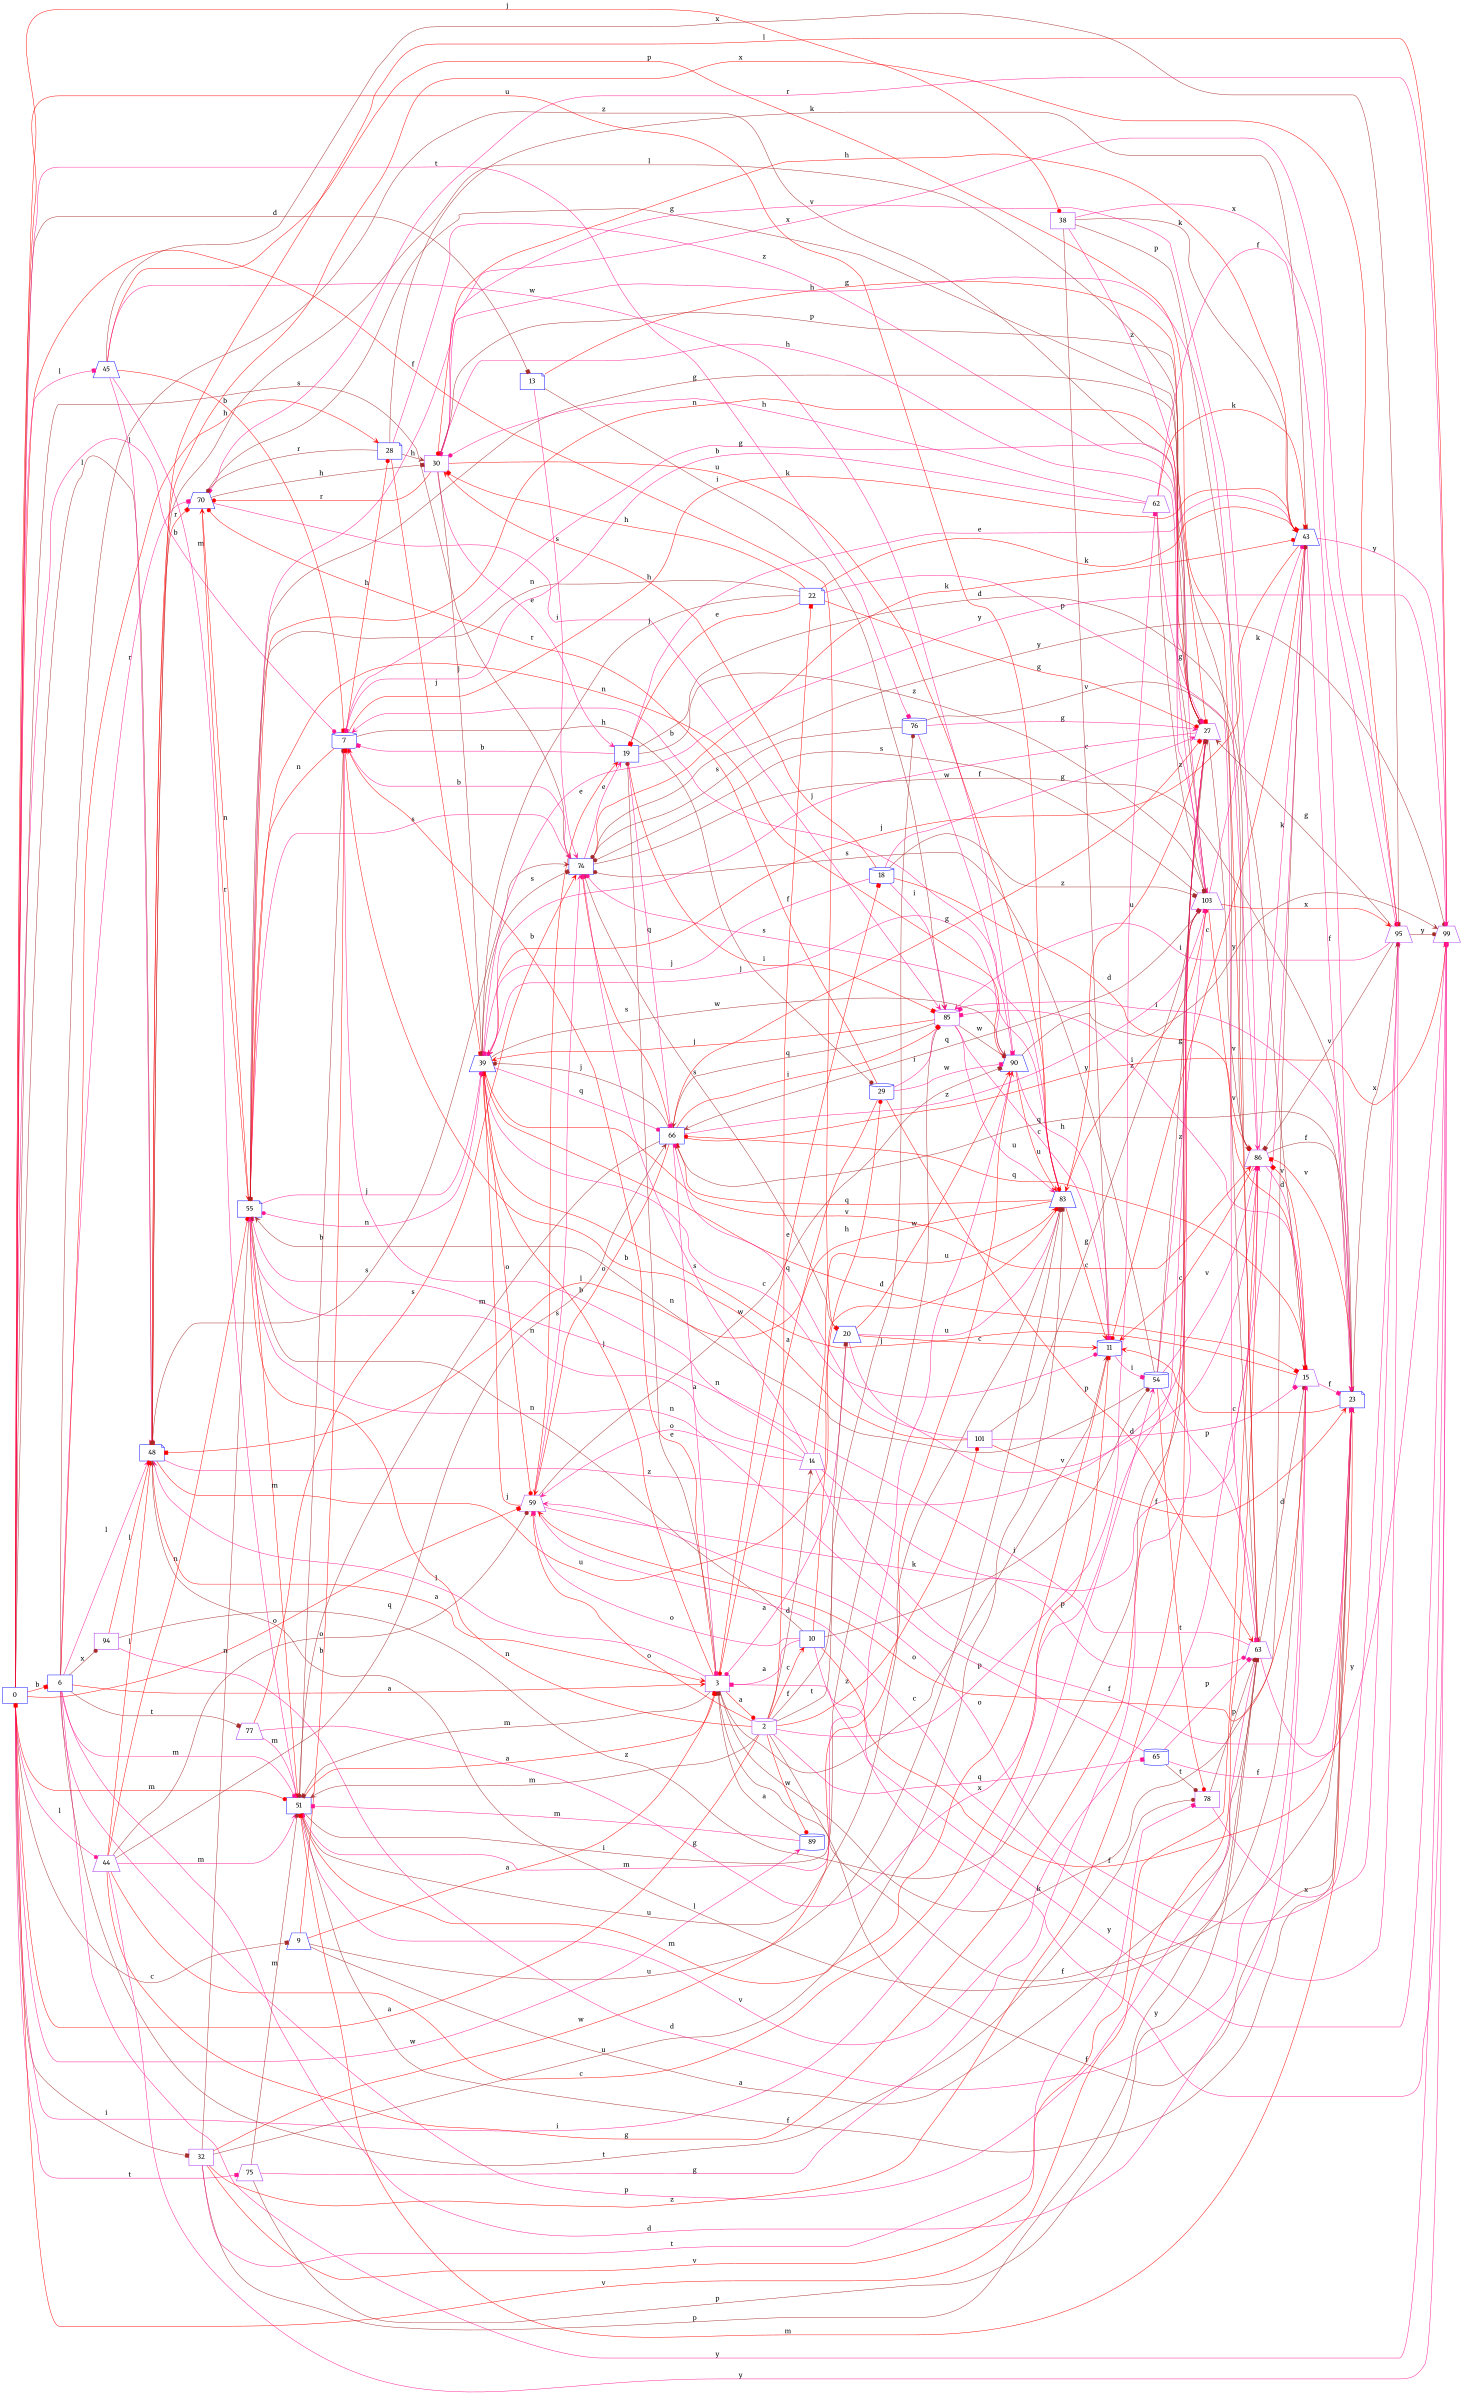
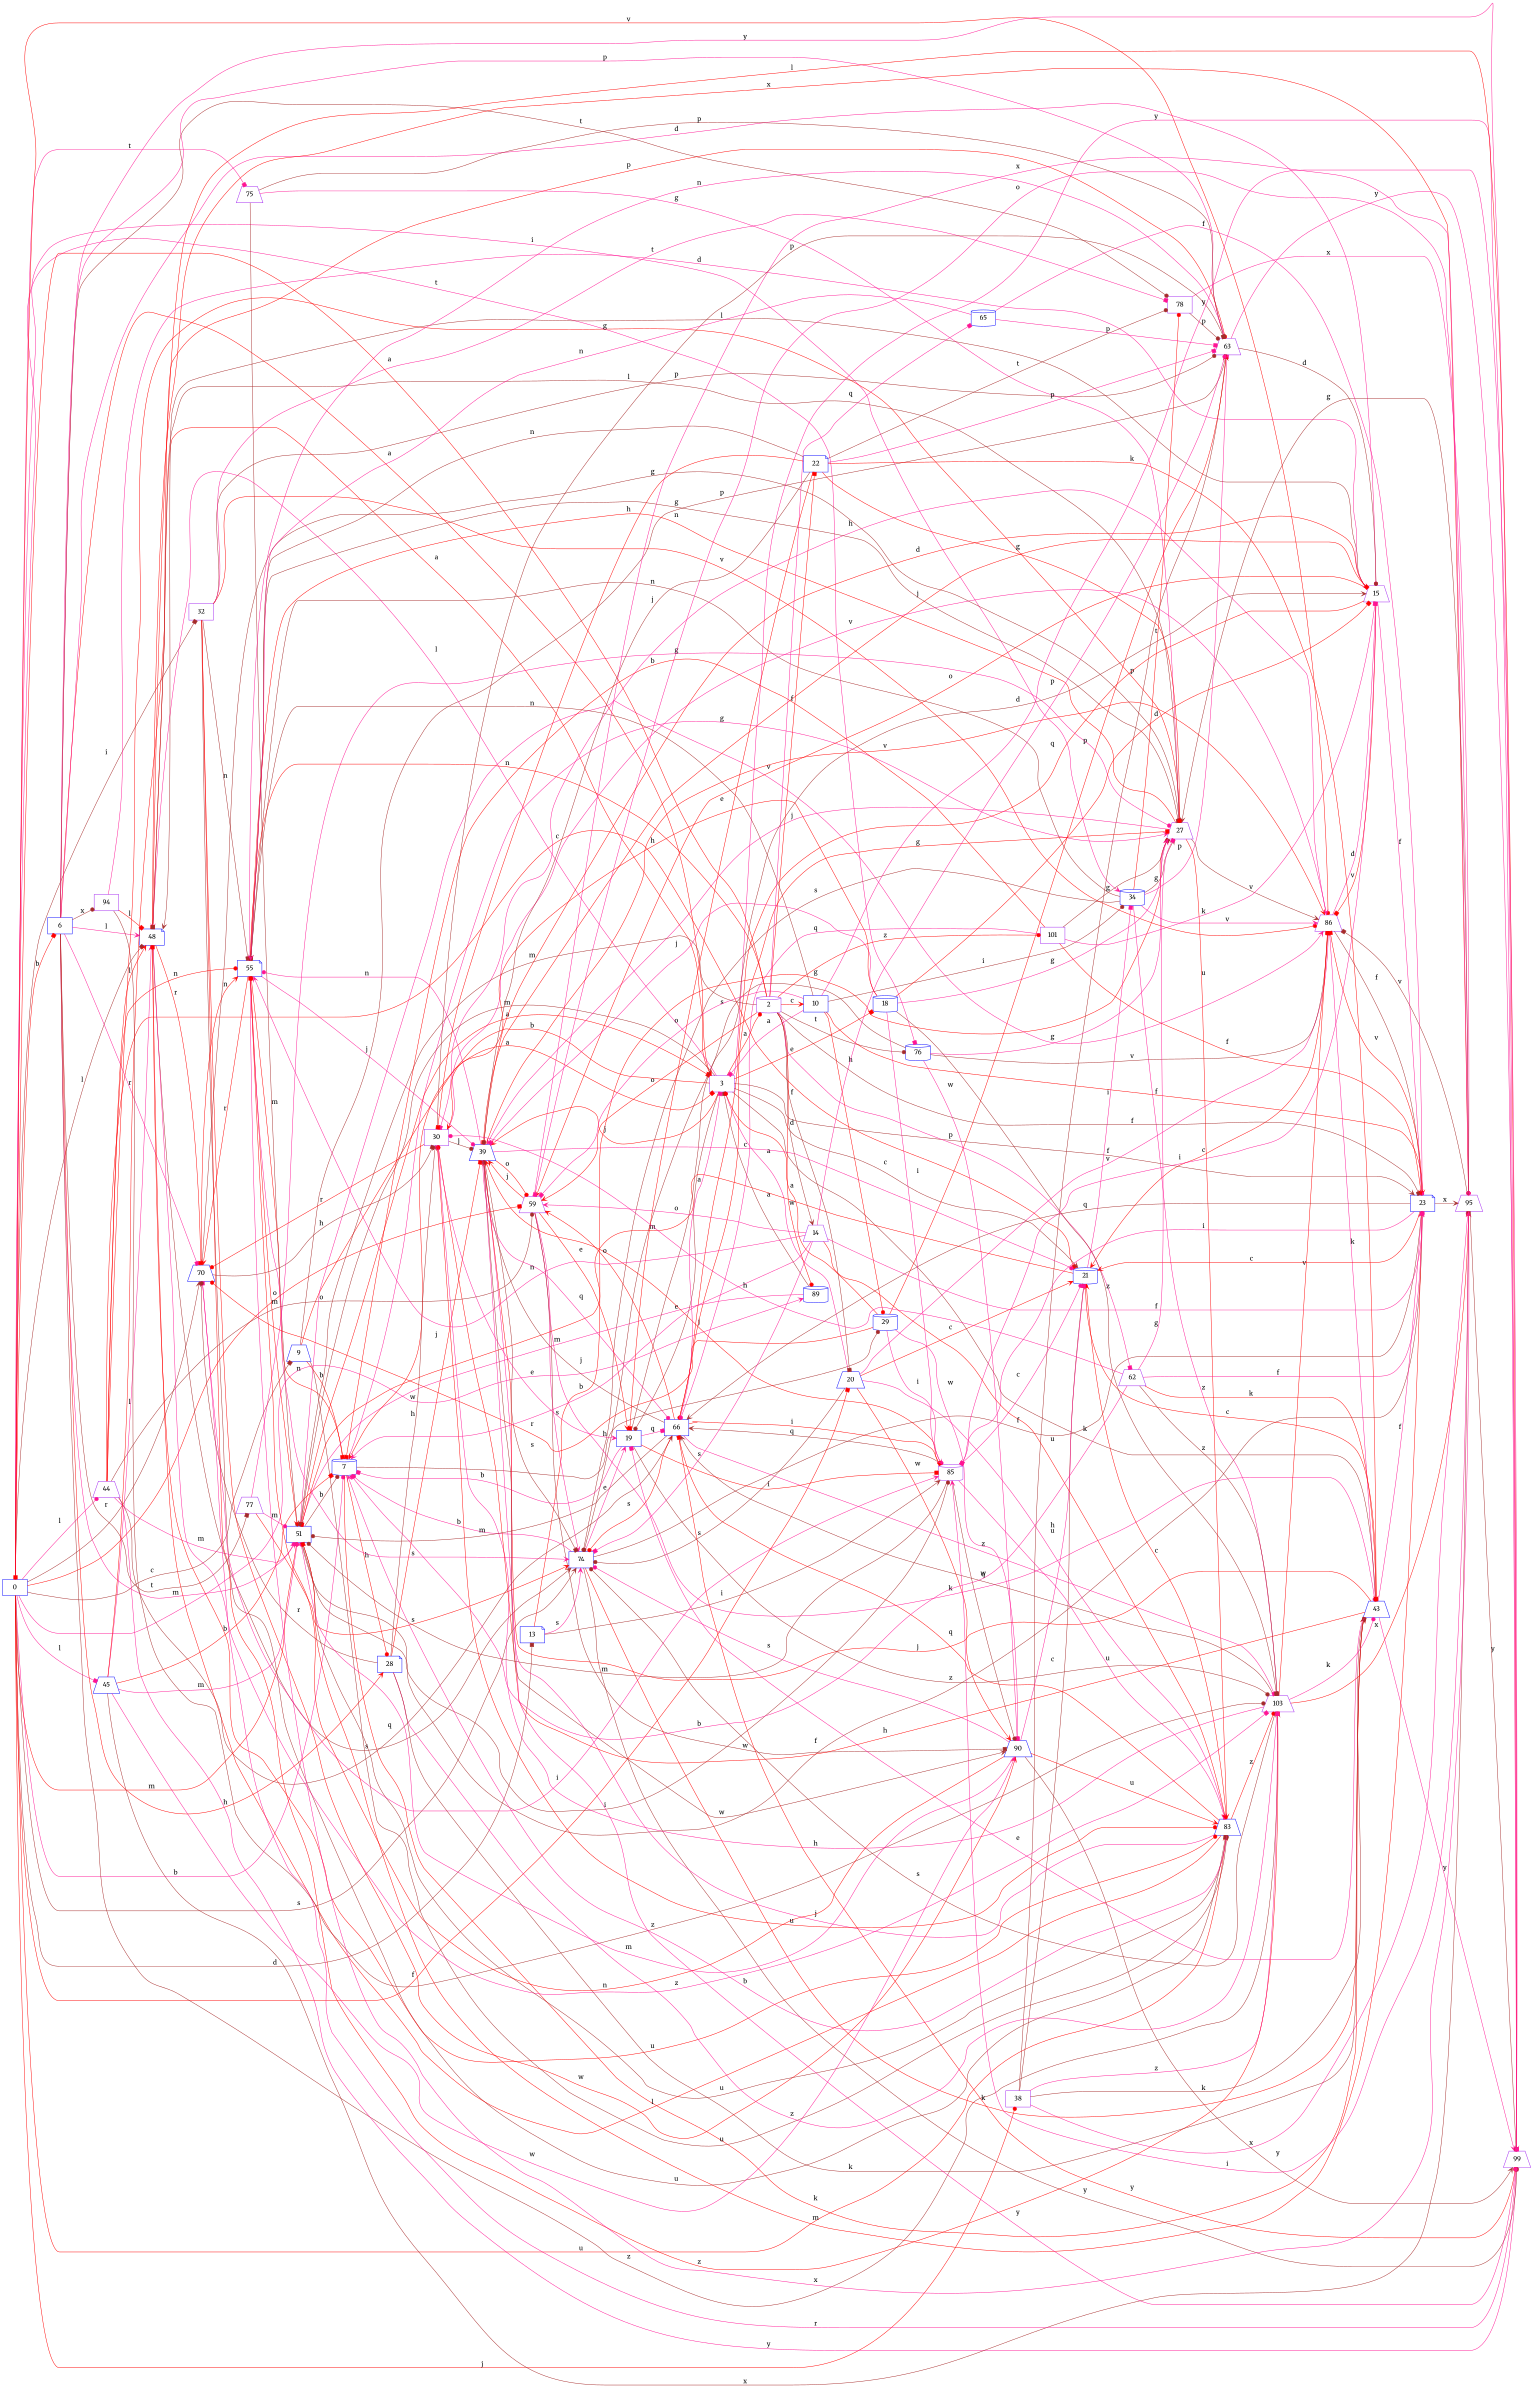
(1109, 1348) -> (1085, 1276)
(1156, 1380) -> (1132, 898)
(1132, 1432) -> (1204, 911)
none -> (148, 1457)
none -> (675, 1677)
(1180, 1777) -> (995, 383)
(1343, 1885) -> (1126, 172)
(741, 2083) -> (722, 493)
